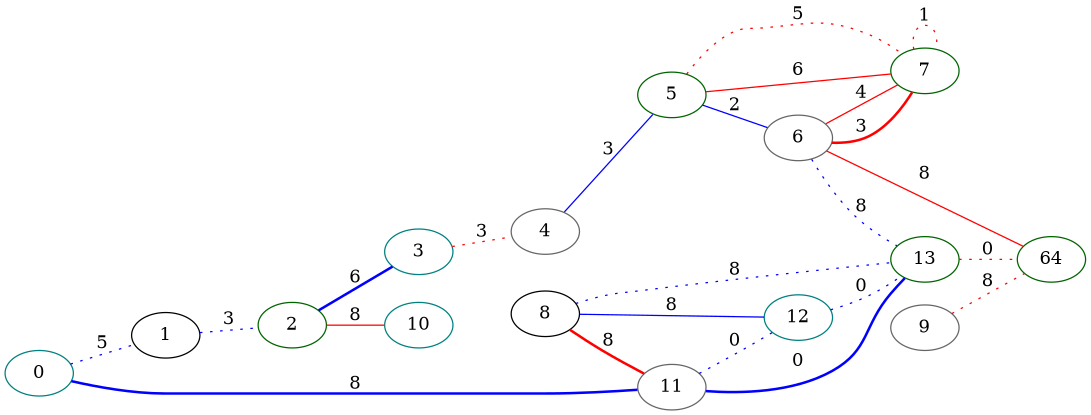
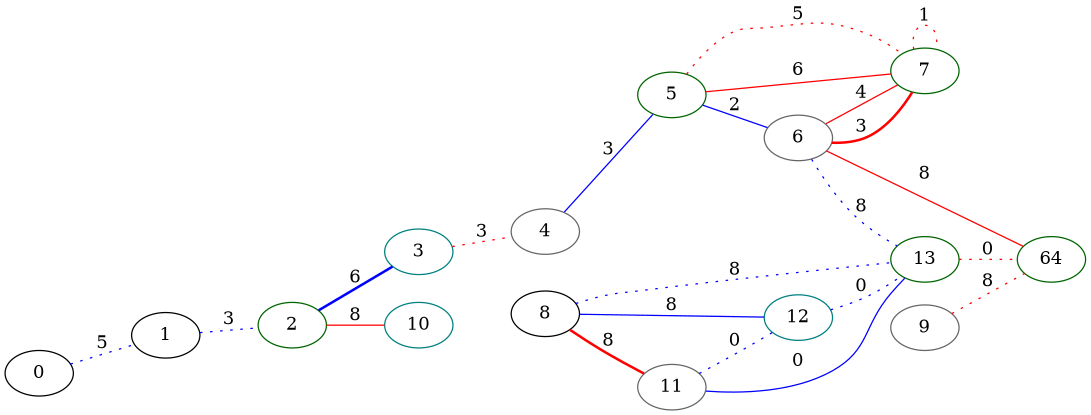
(39, 373) -> (39, 373)
(828, 373) -> (828, 373)
(354, 394) -> none
